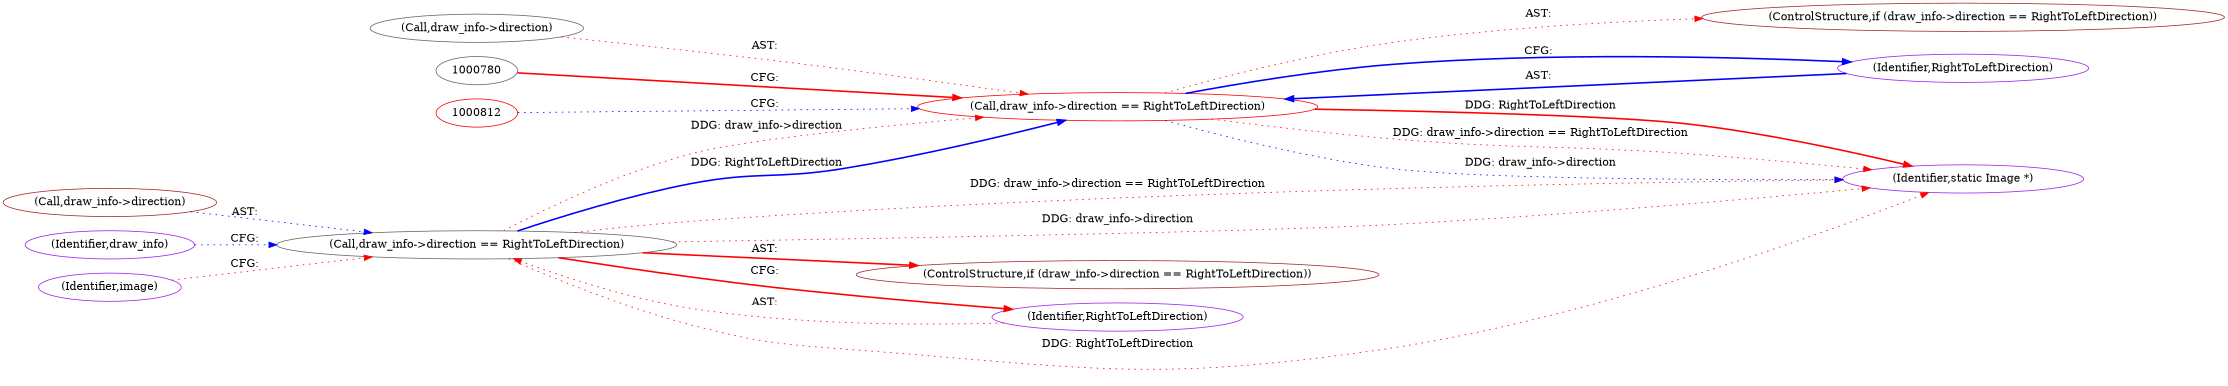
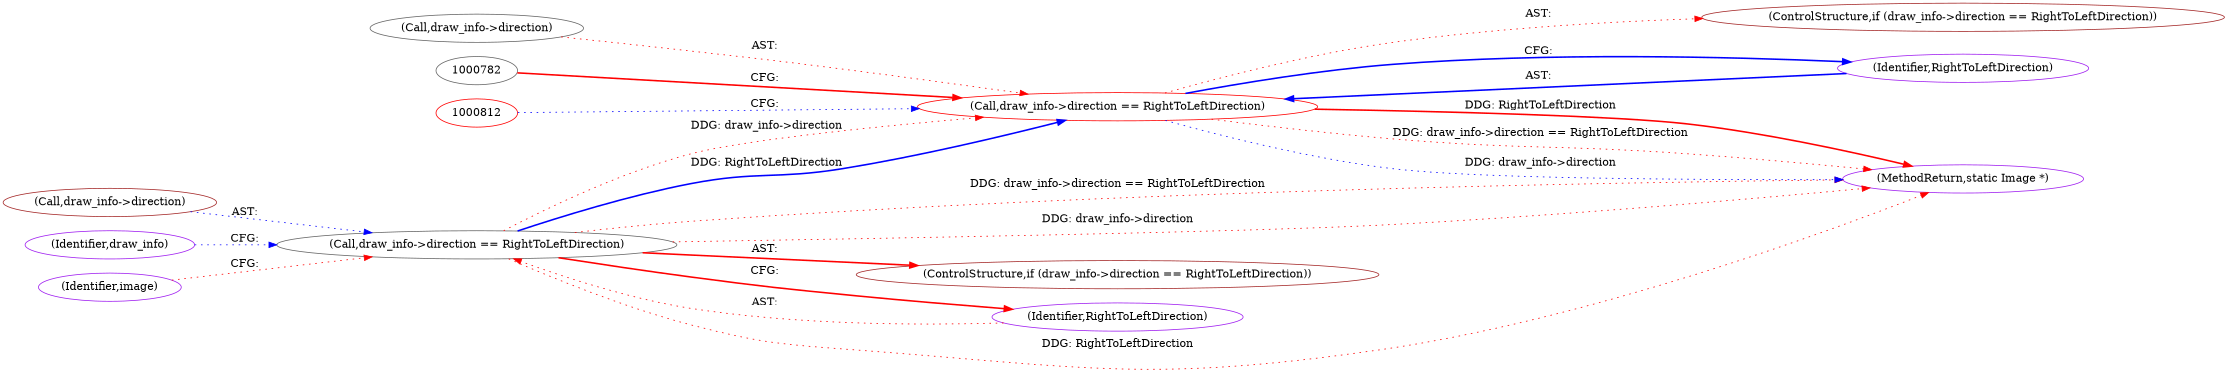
(477, 71) -> (477, 71)
(1963, 179) -> (1963, 179)
